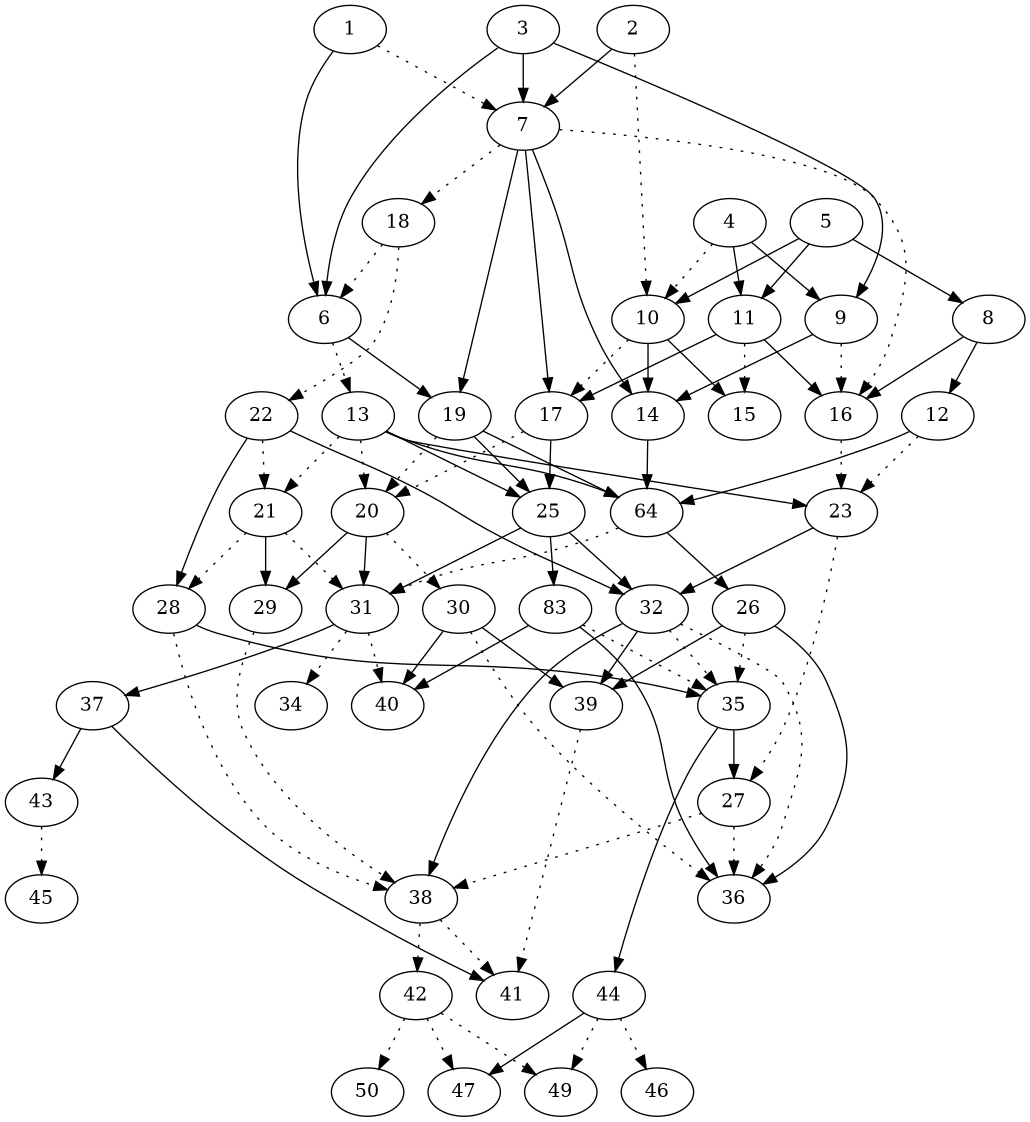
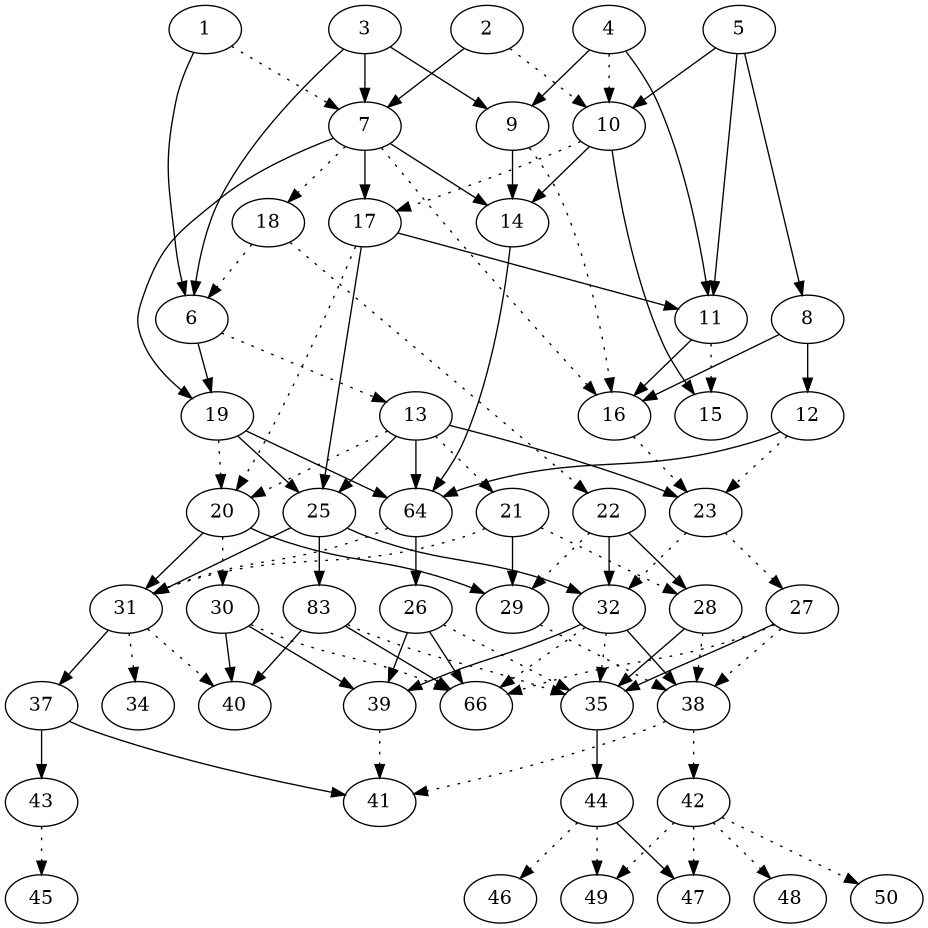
(657, 363) -> (531, 269)
(263, 458) -> (566, 556)
(753, 558) -> (664, 555)
(734, 747) -> (689, 662)
(734, 899) -> (476, 706)
none -> (790, 899)
